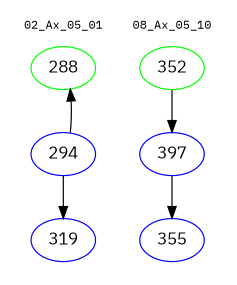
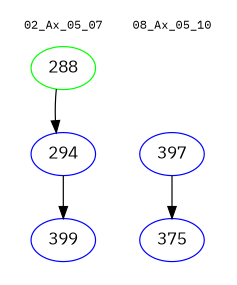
(64, 26) -> (64, 26)
(172, 68) -> none
(71, 117) -> (55, 105)
(63, 240) -> (63, 240)
(172, 240) -> (172, 240)
